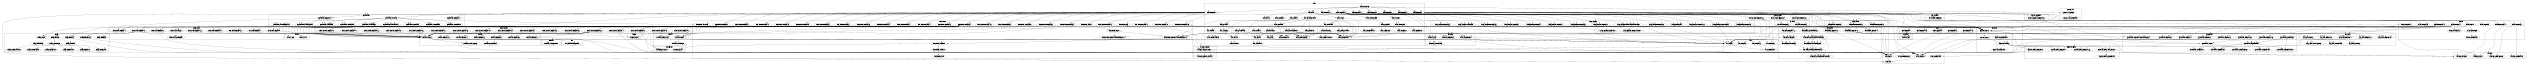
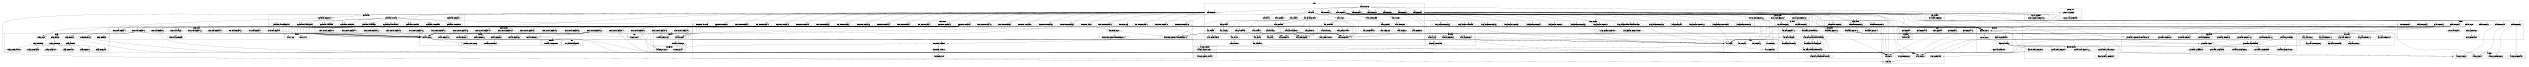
(634, 34) -> (634, 34)
(2082, 50) -> (2082, 50)
